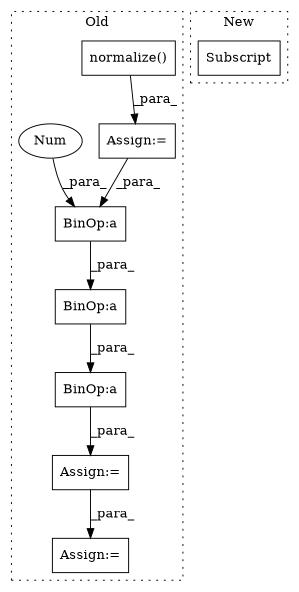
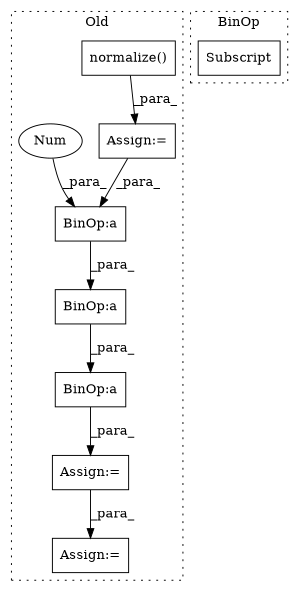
(239, 22) -> (239, 22)
